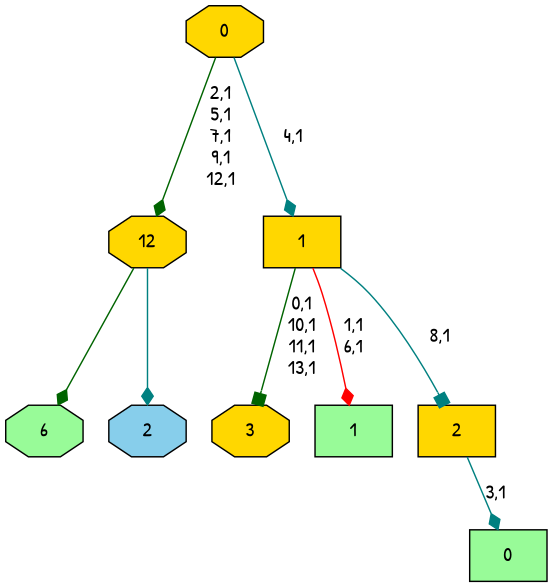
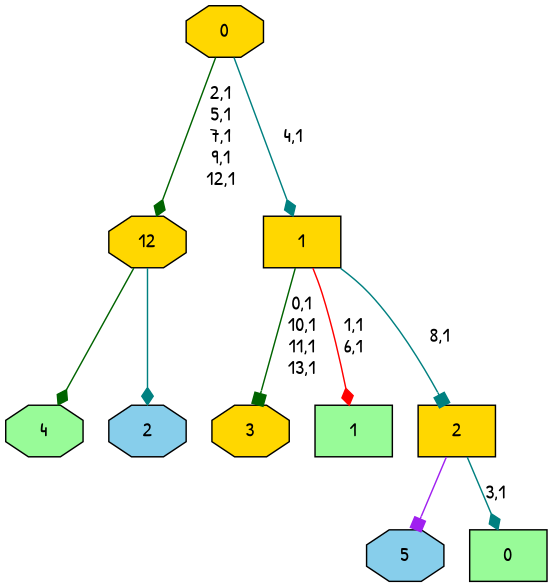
(44, 431) -> (44, 431)
none -> (405, 556)
